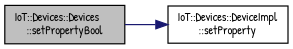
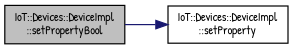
(65, 25) -> (65, 25)
